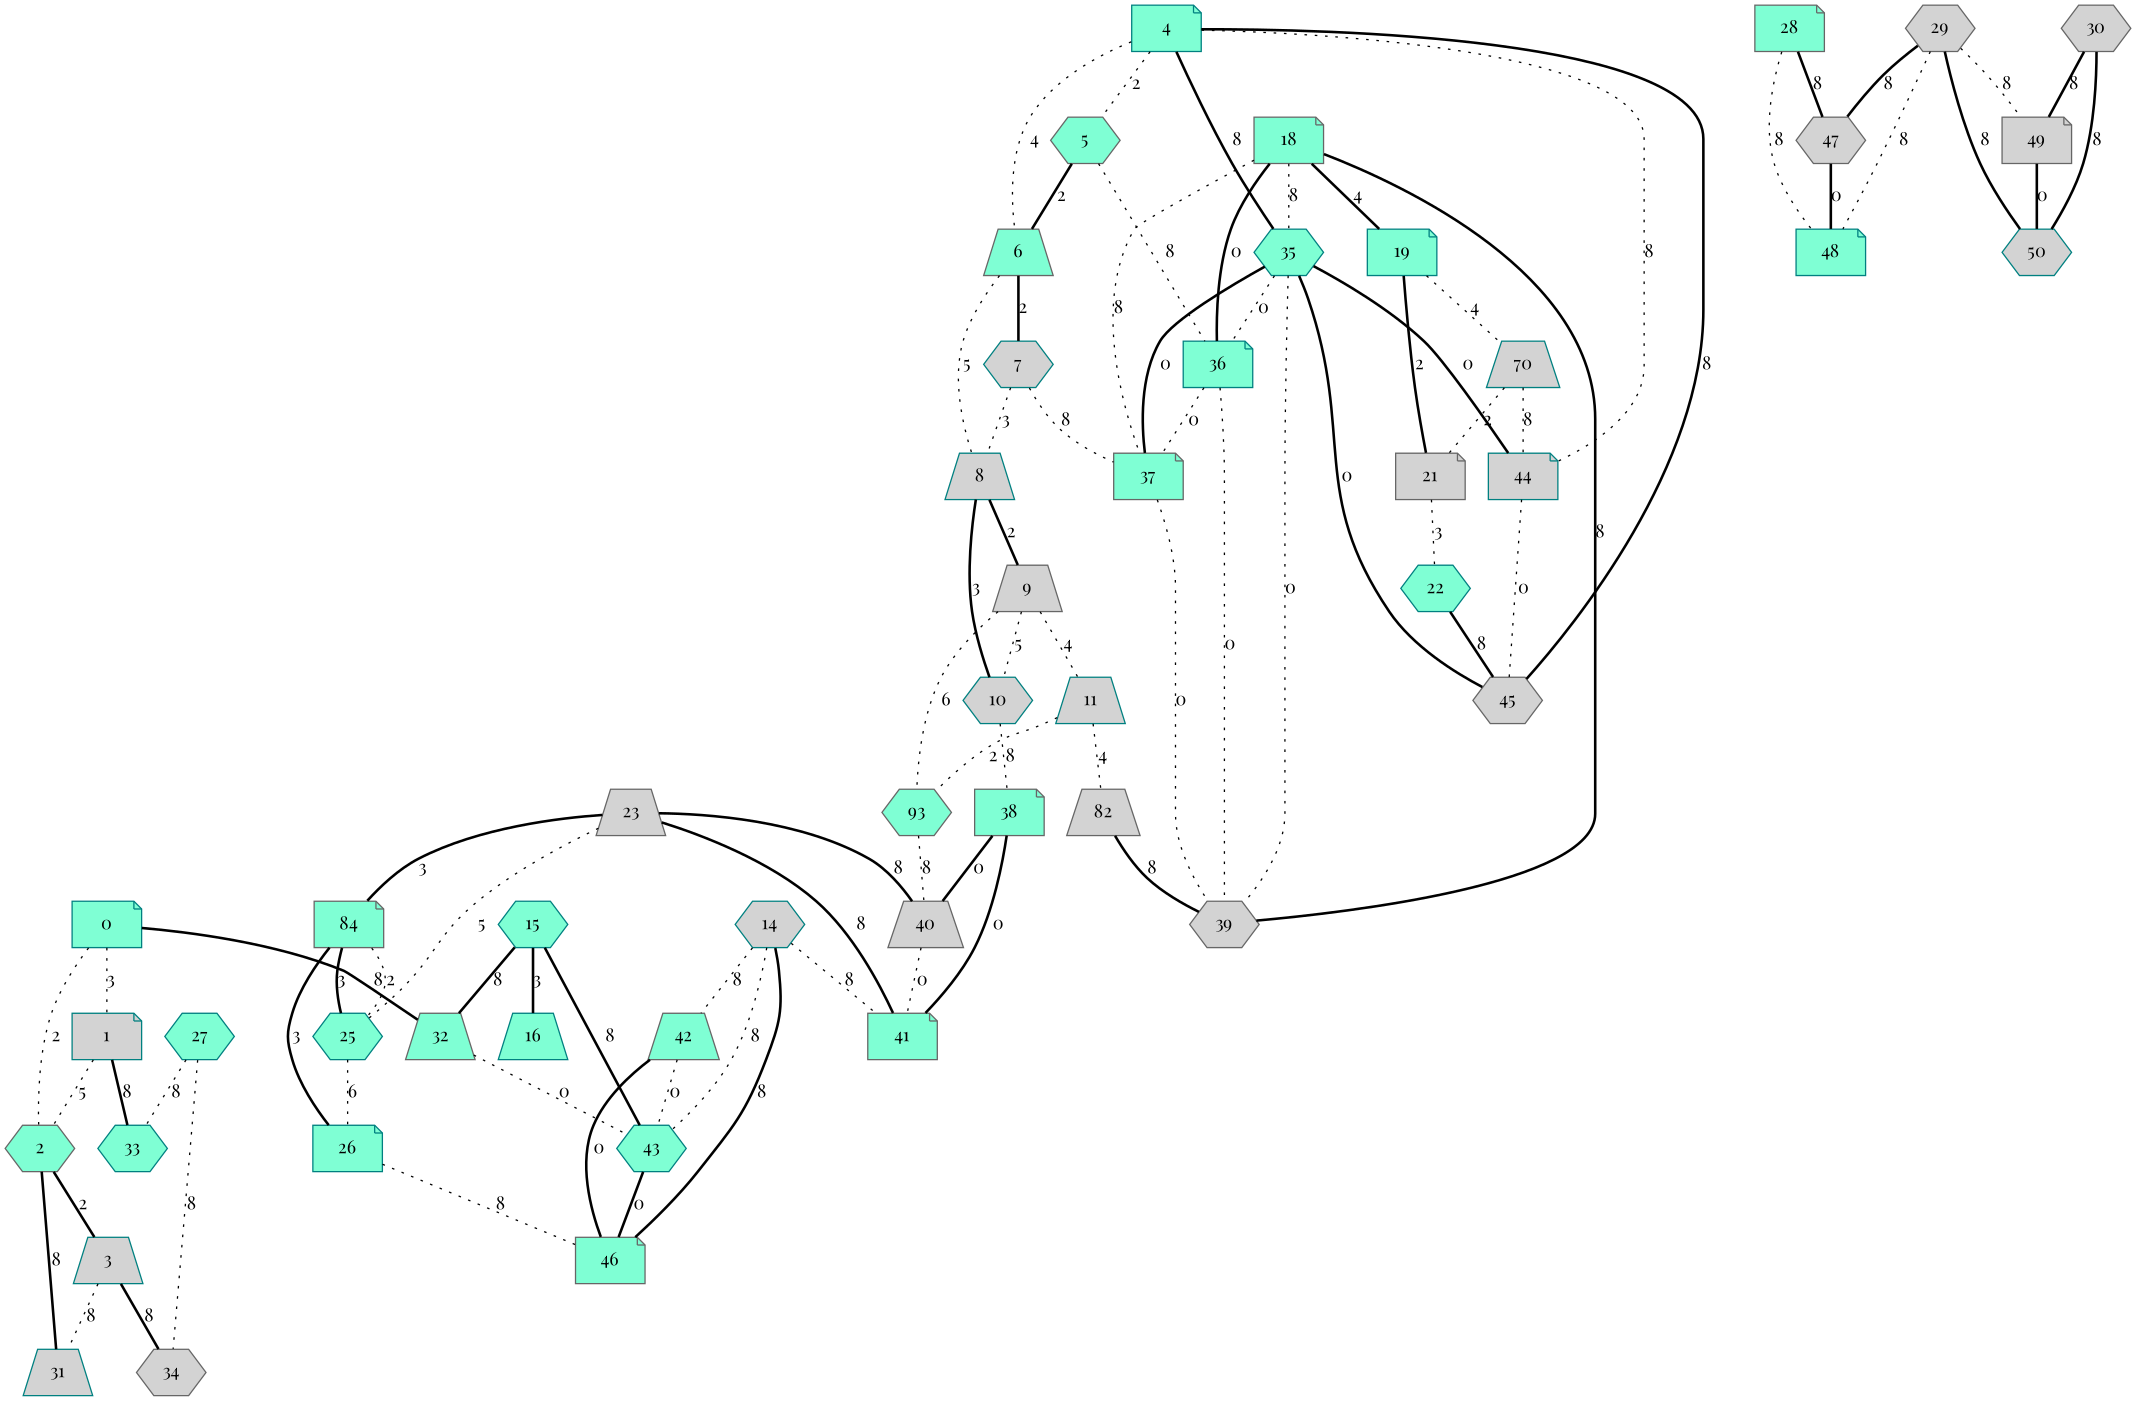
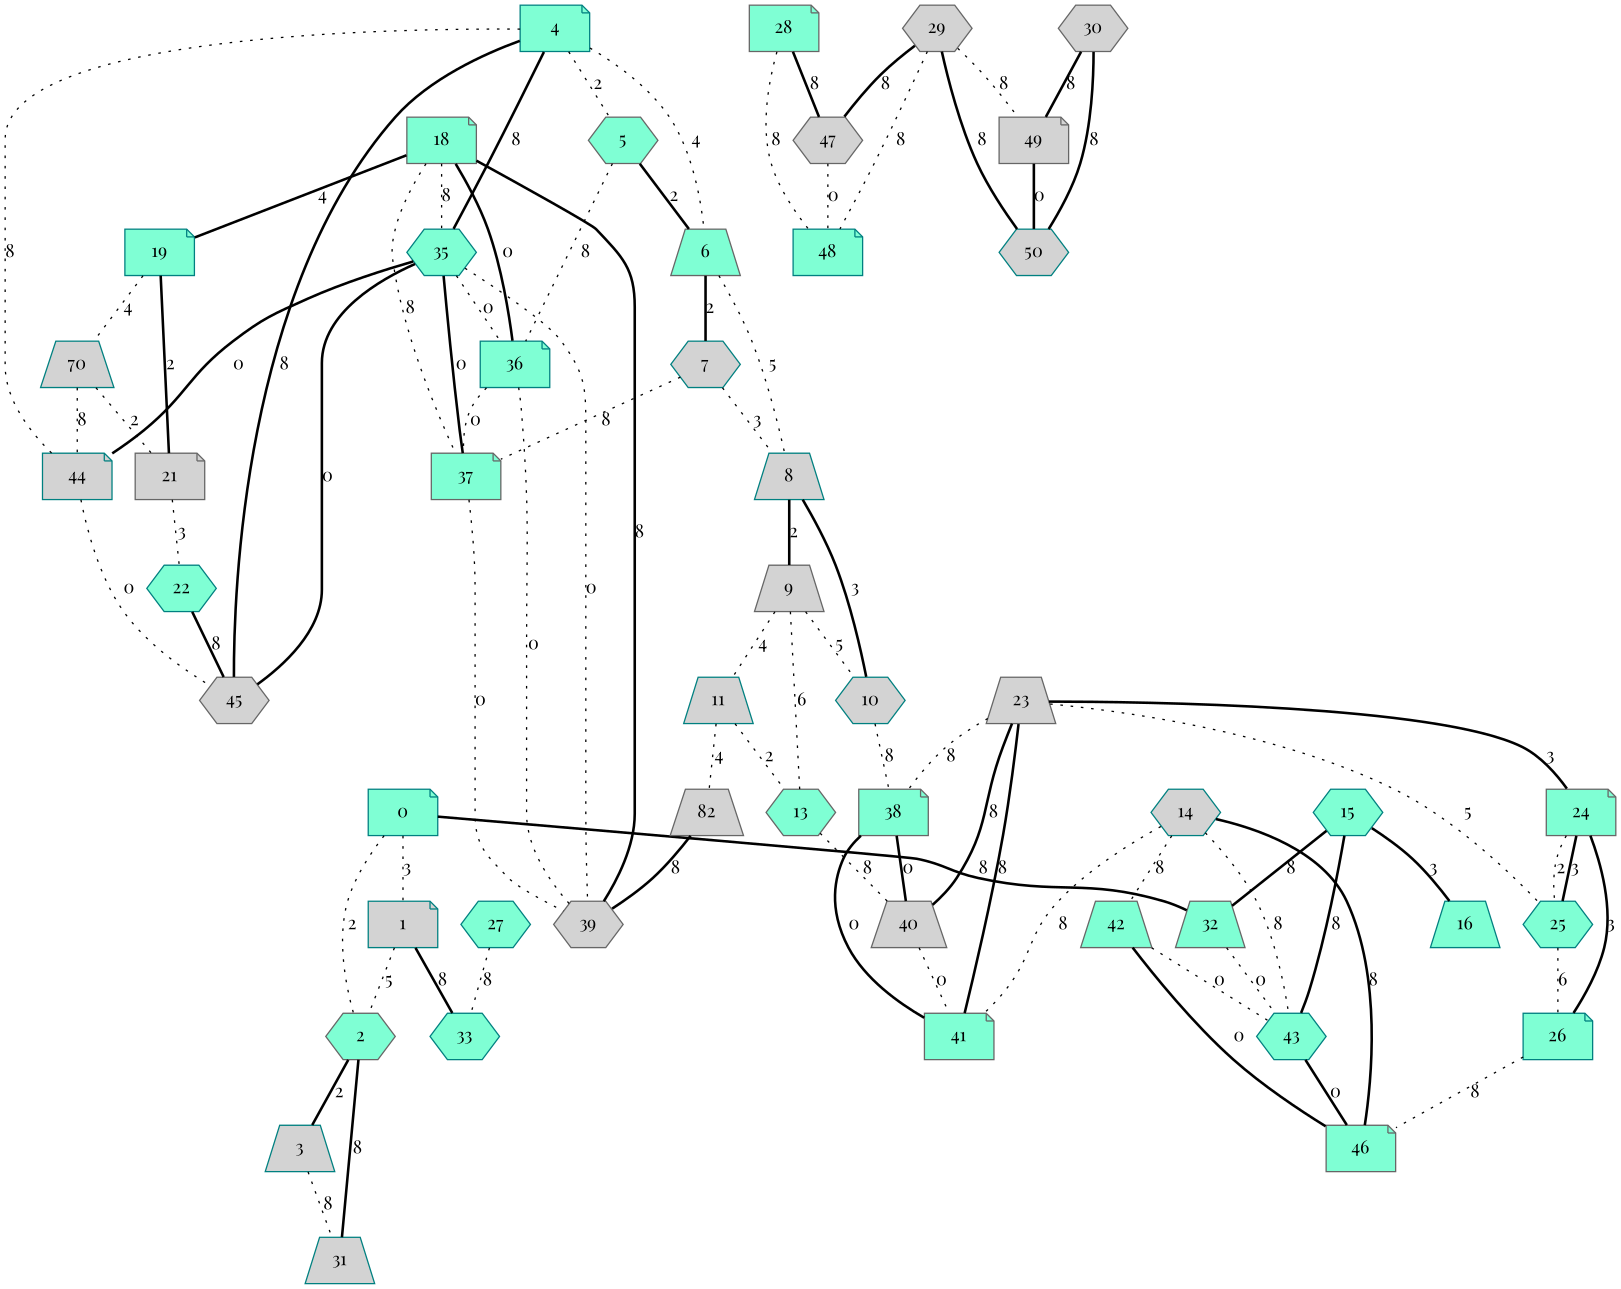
(1831, 196) -> (828, 196)
none -> (944, 749)
(917, 812) -> (801, 812)
(349, 924) -> (1581, 812)
(171, 1372) -> none
